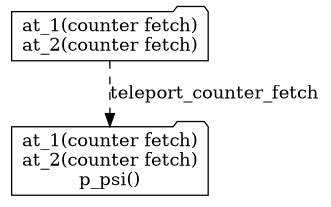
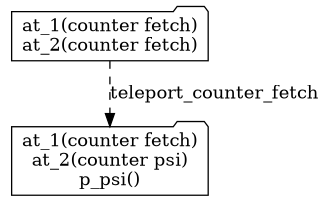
(110, 161) -> (110, 161)
